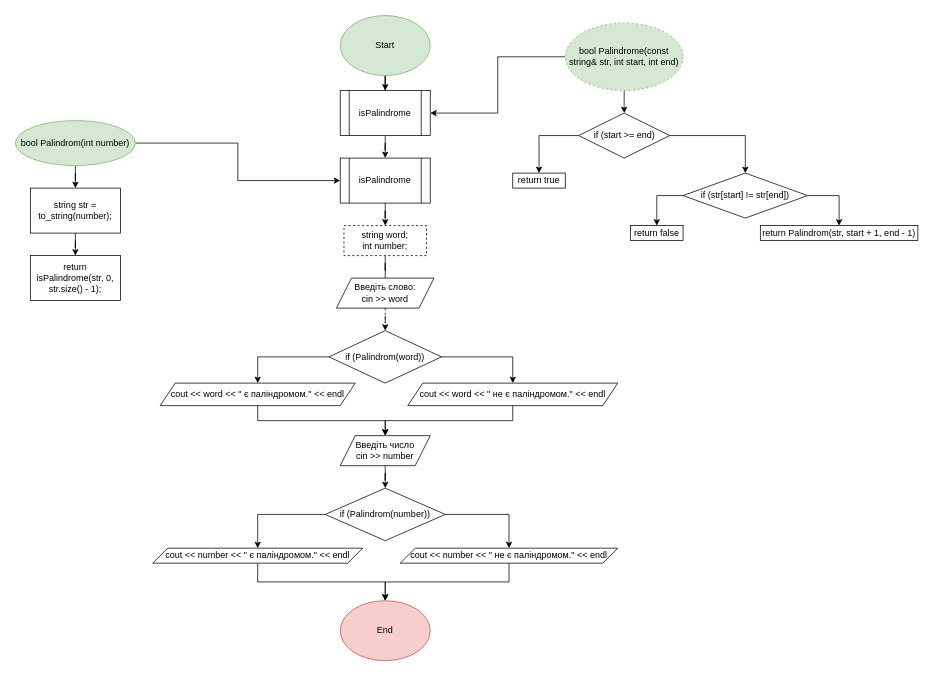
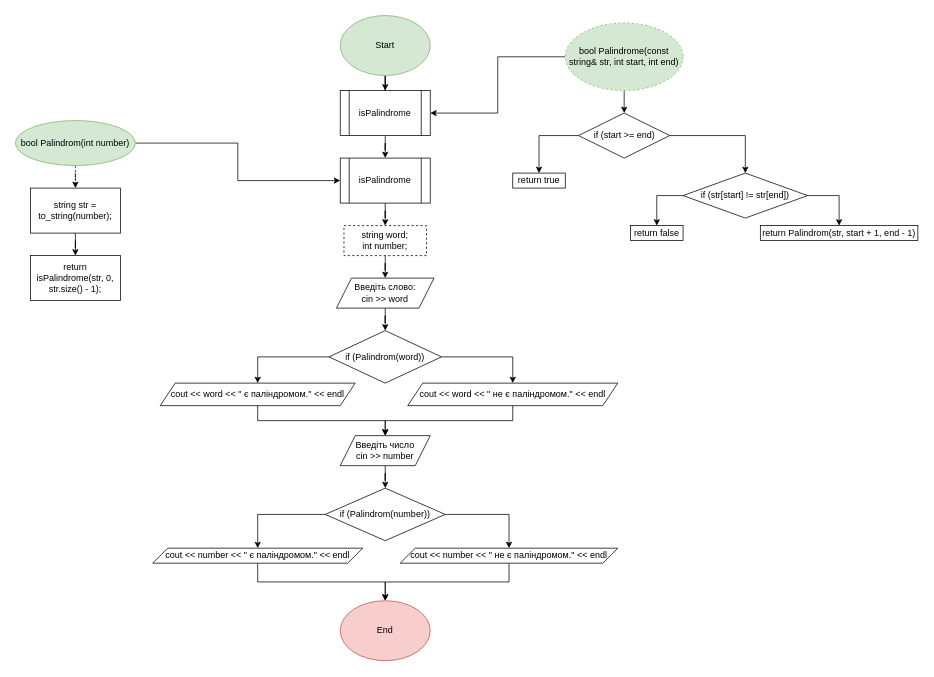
(75, 179) -> (75, 179)
(385, 273) -> (385, 271)
(385, 322) -> (385, 322)
